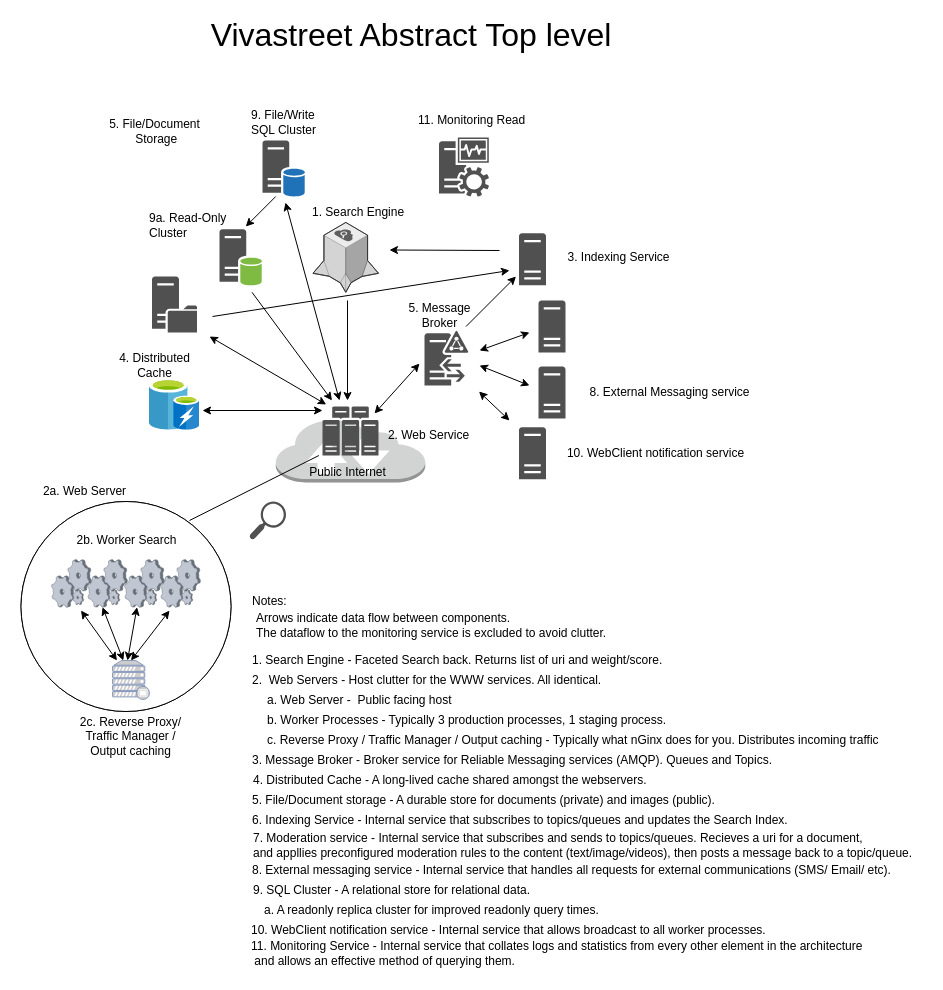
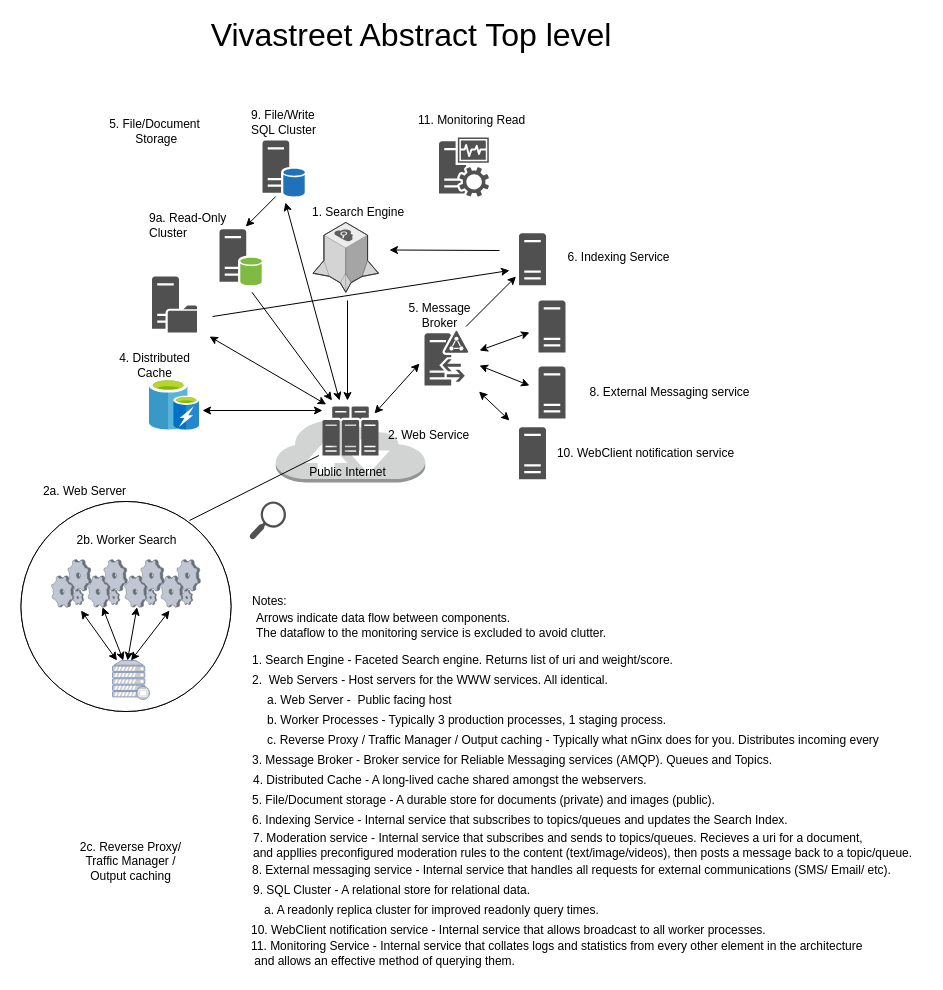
(619, 258) -> (619, 258)
(656, 453) -> (646, 453)
(480, 661) -> (485, 661)
(445, 681) -> (446, 681)
(131, 737) -> (131, 862)
(612, 741) -> (607, 741)
